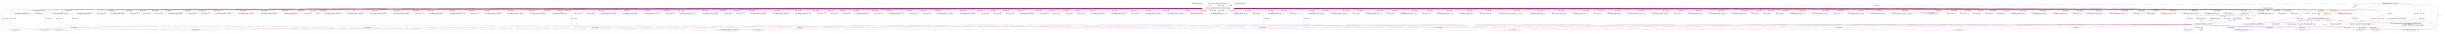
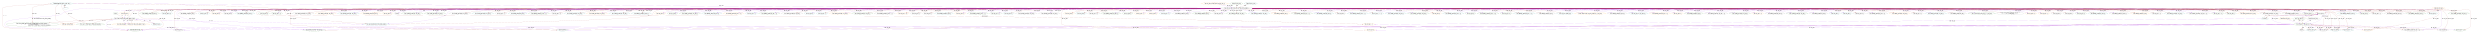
(2253, 27) -> (1818, 21)
